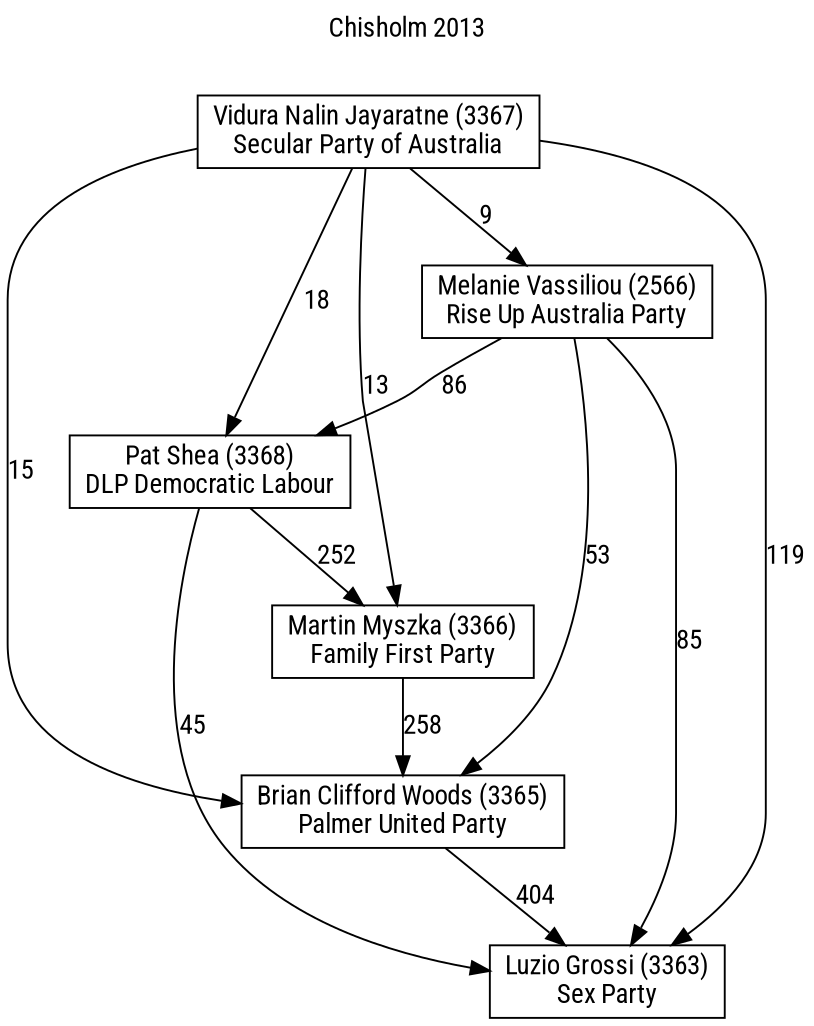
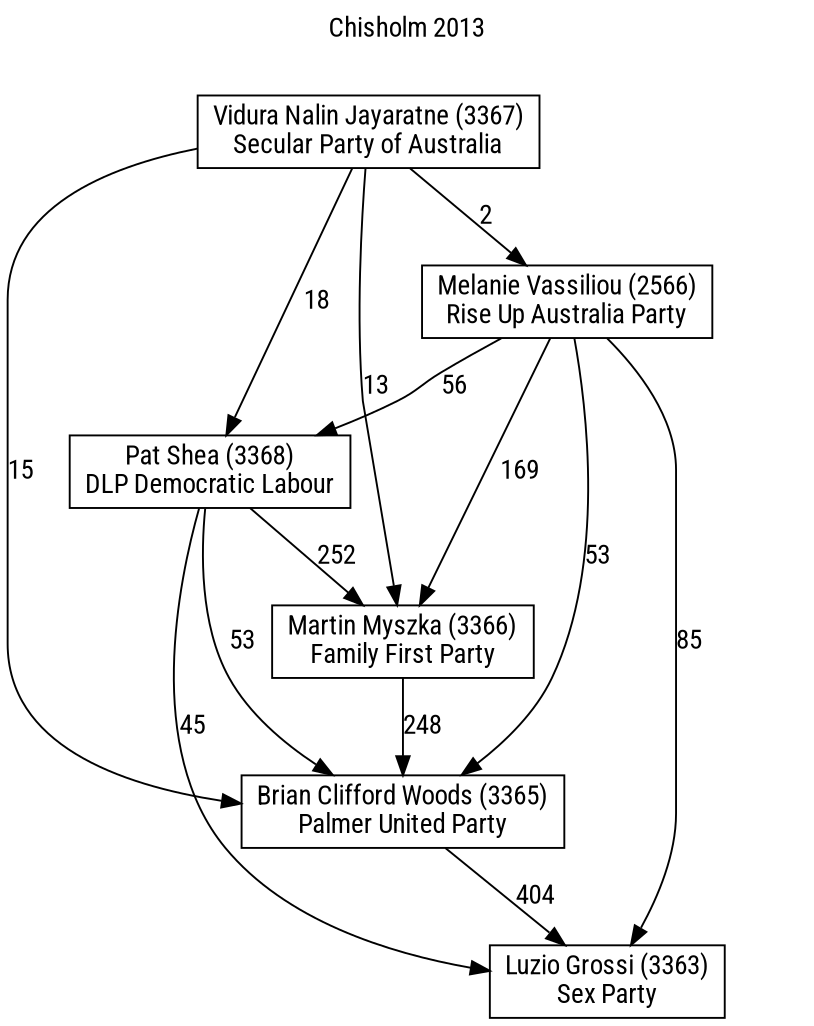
(486, 217) -> (486, 217)
(455, 387) -> (455, 387)
none -> (489, 463)
(766, 480) -> none
none -> (219, 655)
(423, 727) -> (423, 727)
